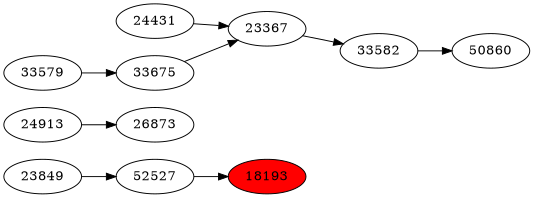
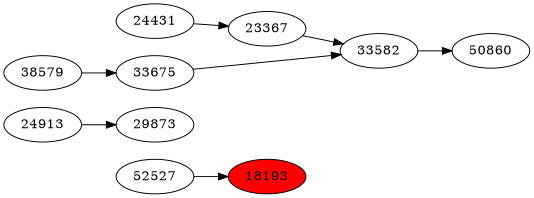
(206, 53) -> (262, 62)
(43, 73) -> (43, 73)
(155, 125) -> (155, 125)
(43, 177) -> none
